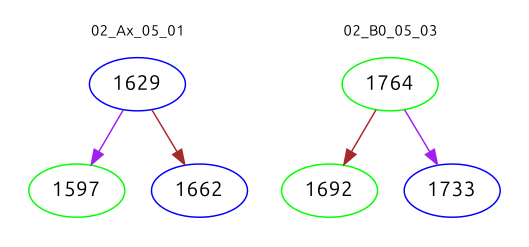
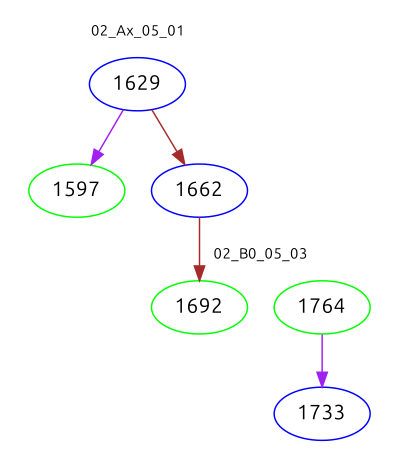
(364, 131) -> (200, 250)
